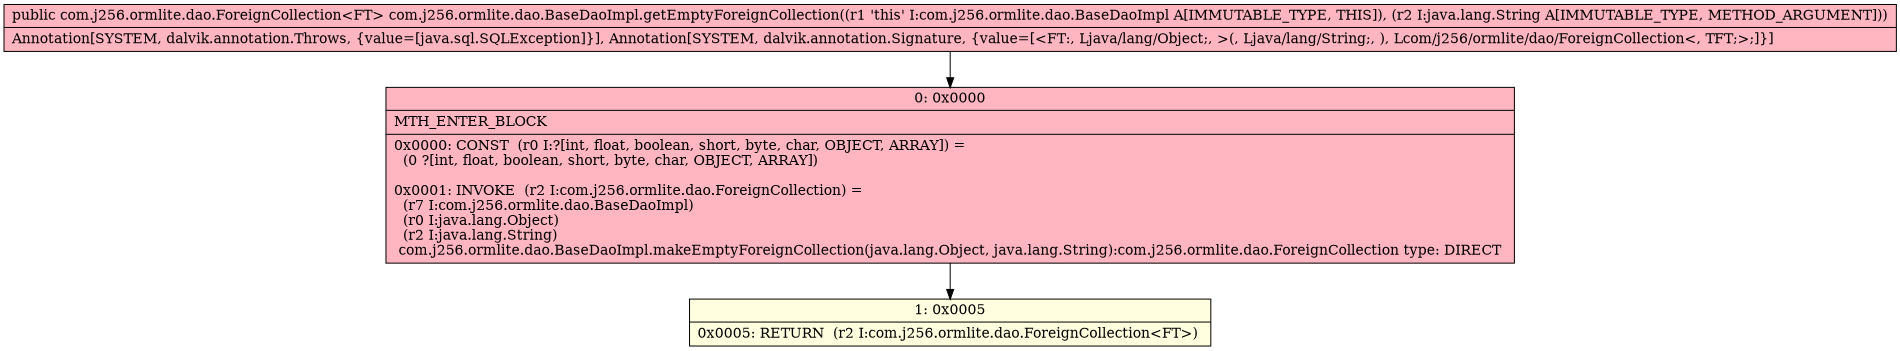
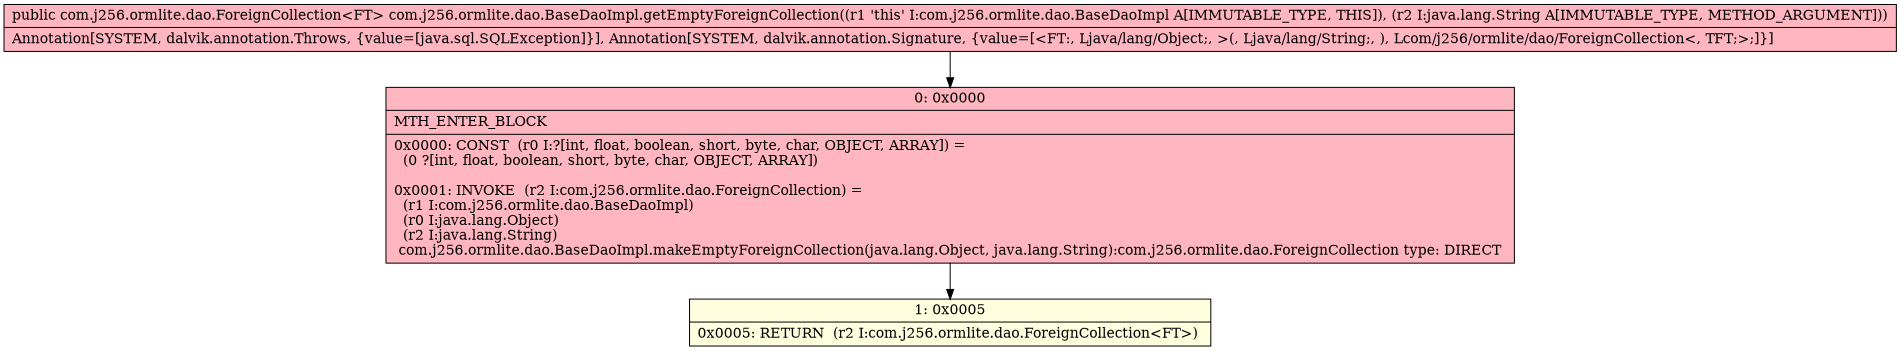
(544, 206) -> (544, 206)
